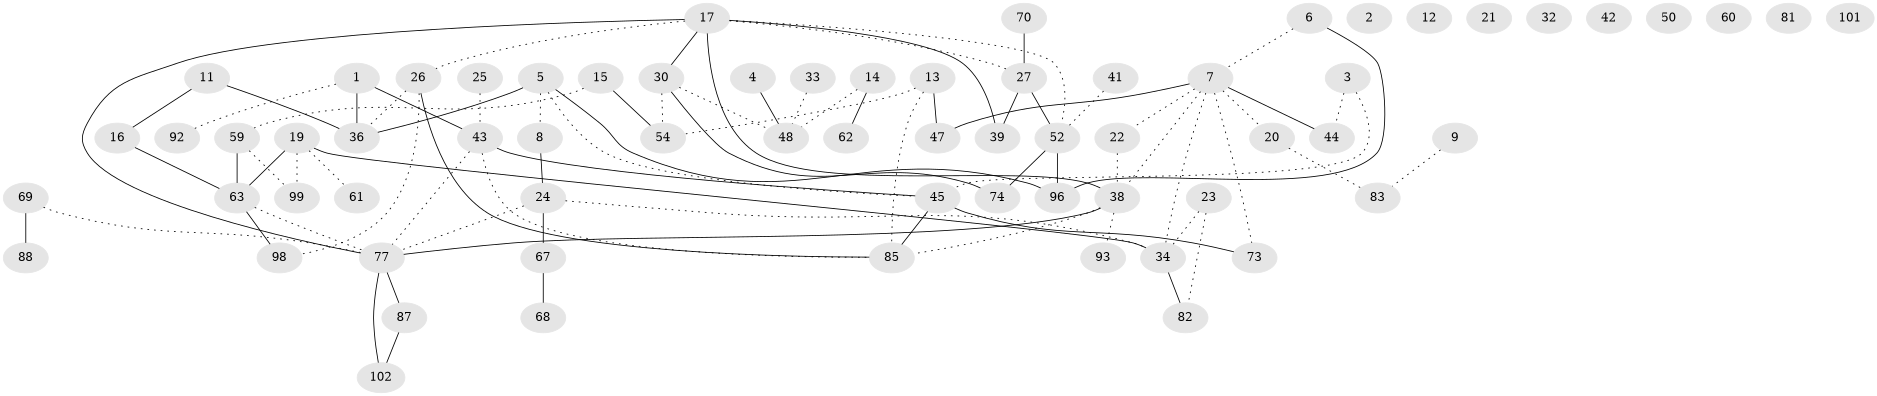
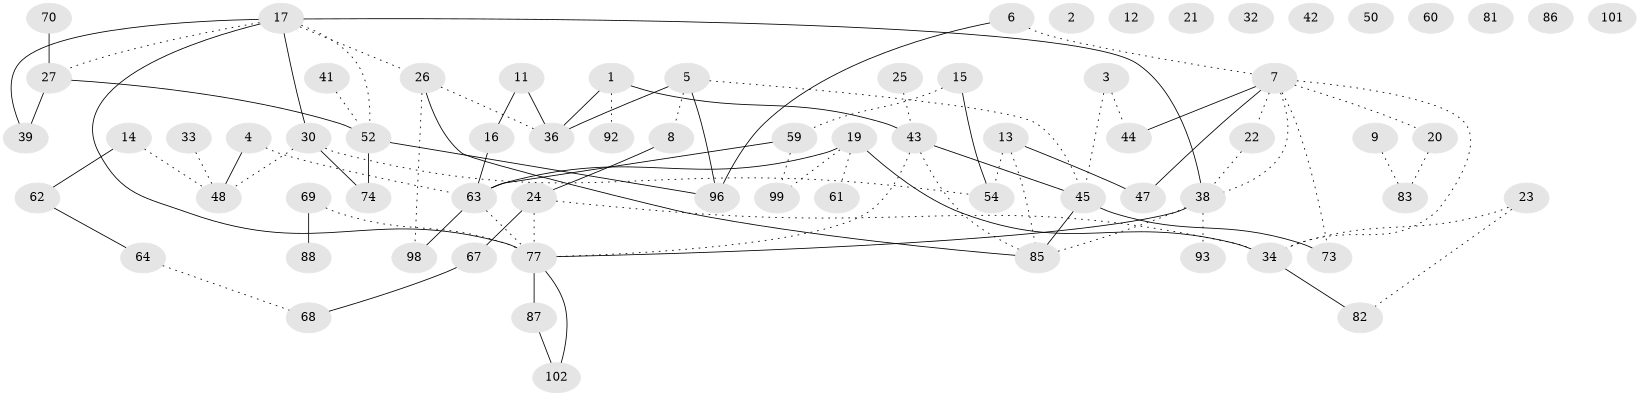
none -> (1551, 18)
none -> (359, 173)
none -> (143, 258)
